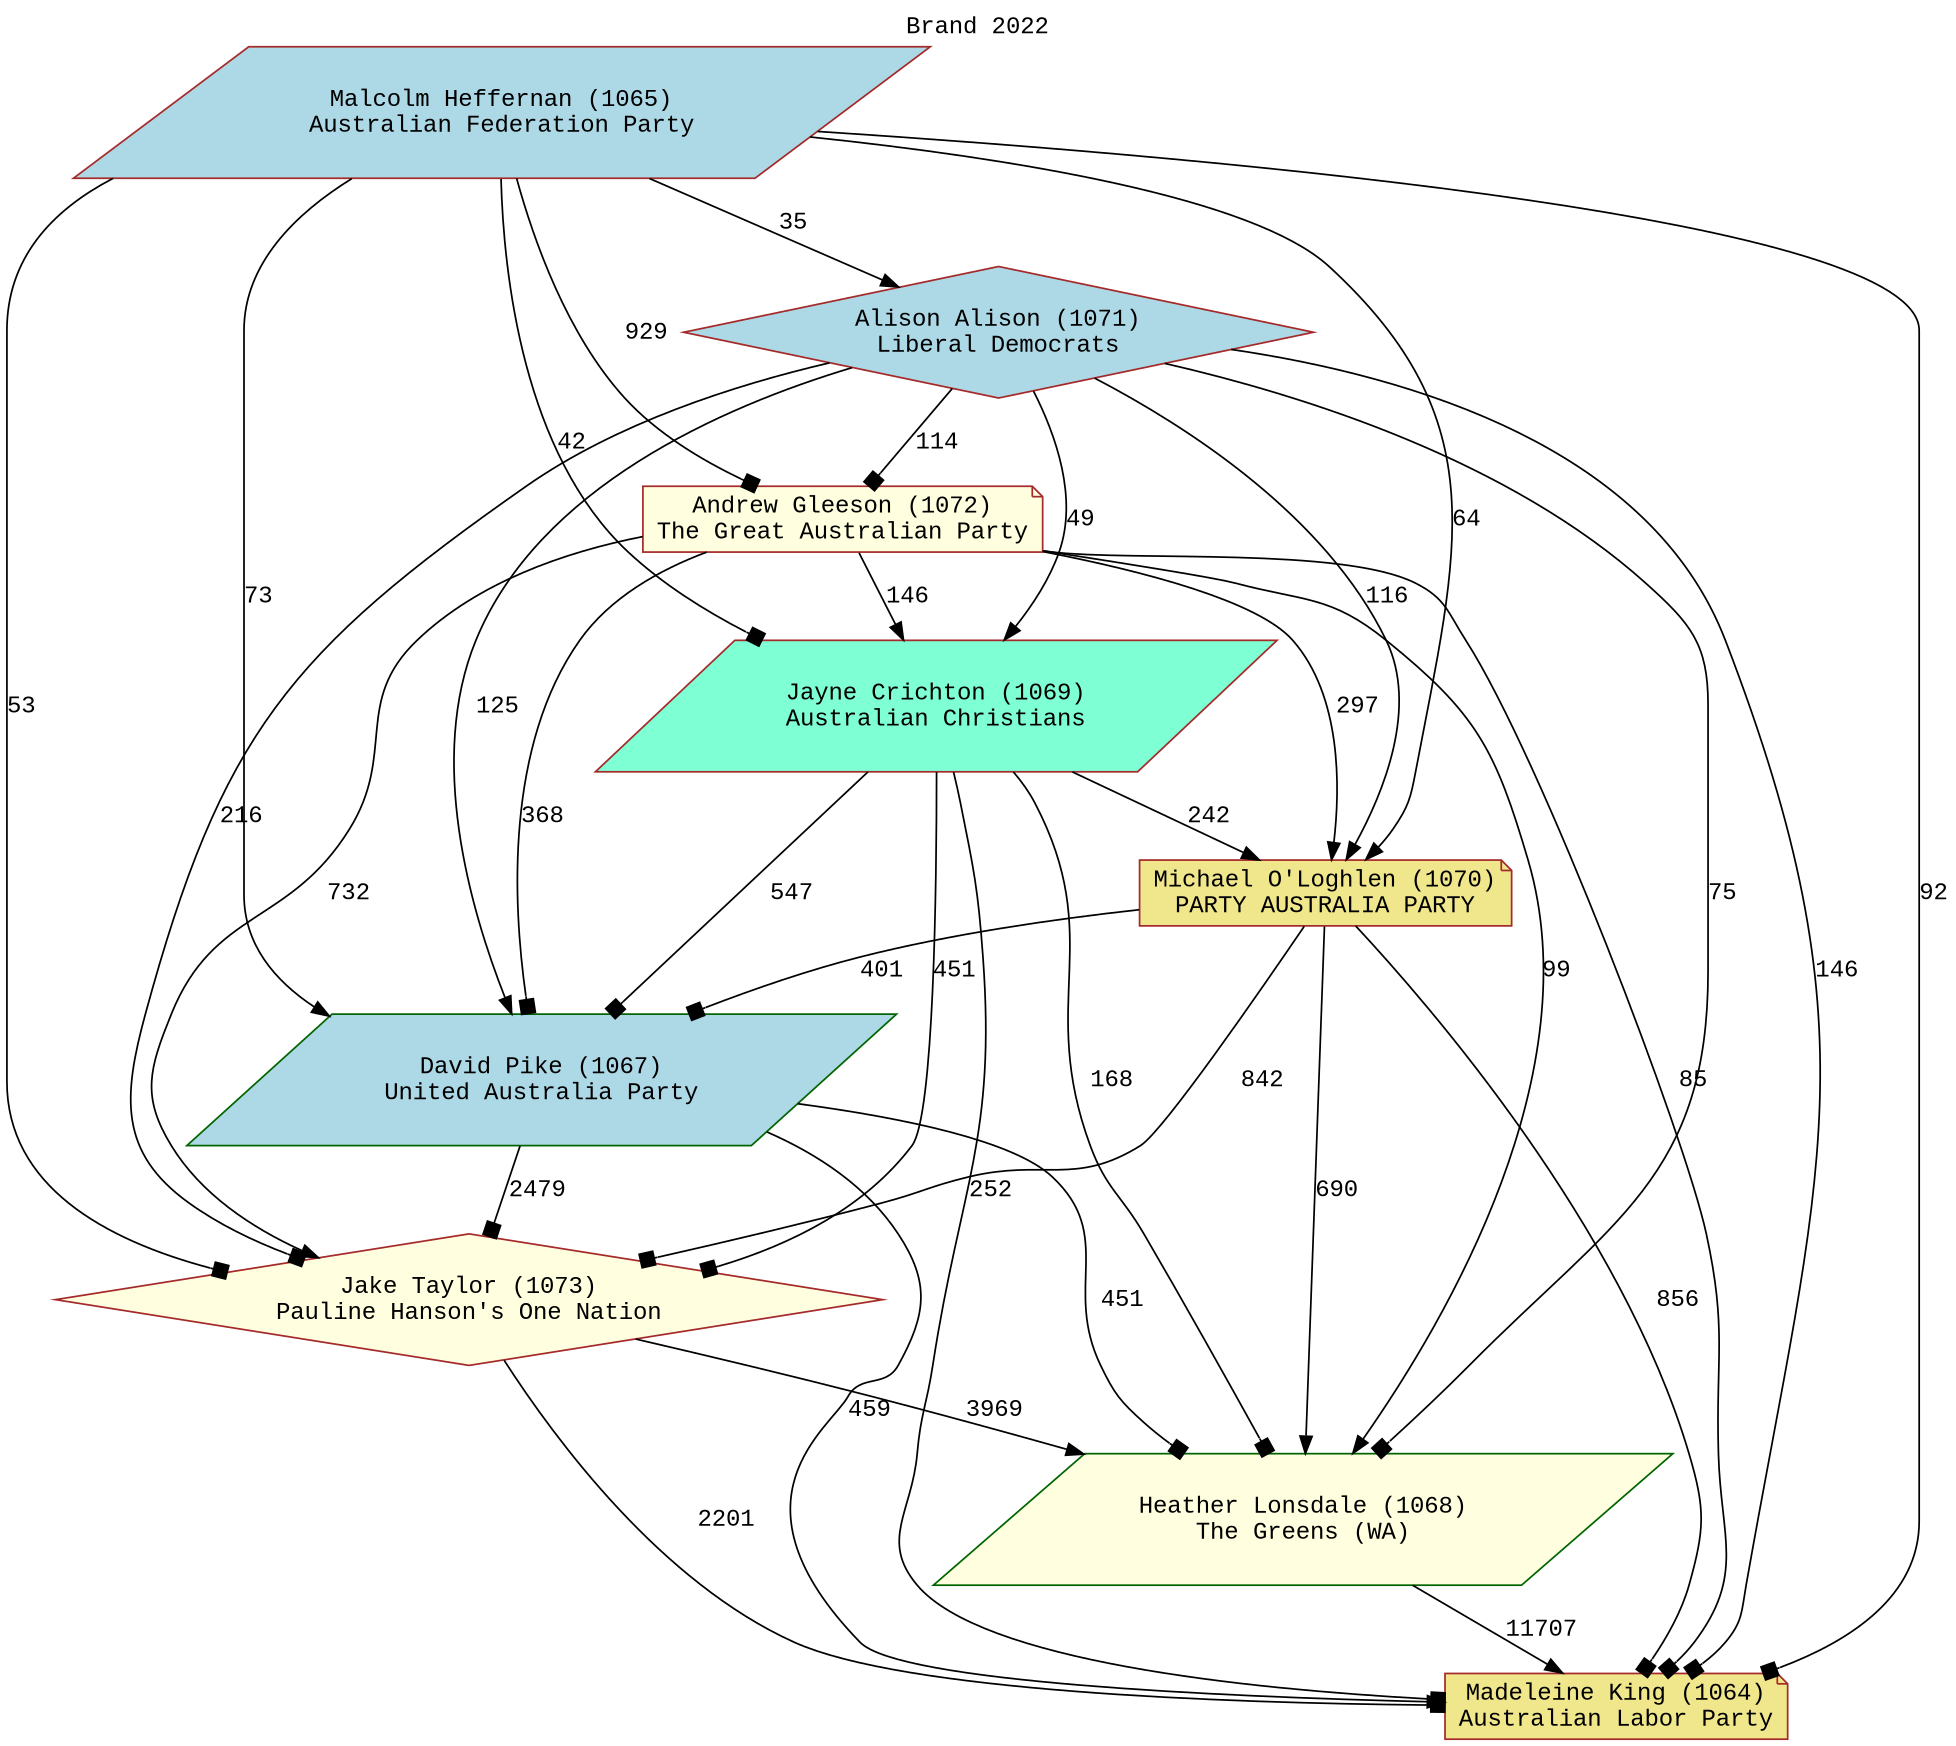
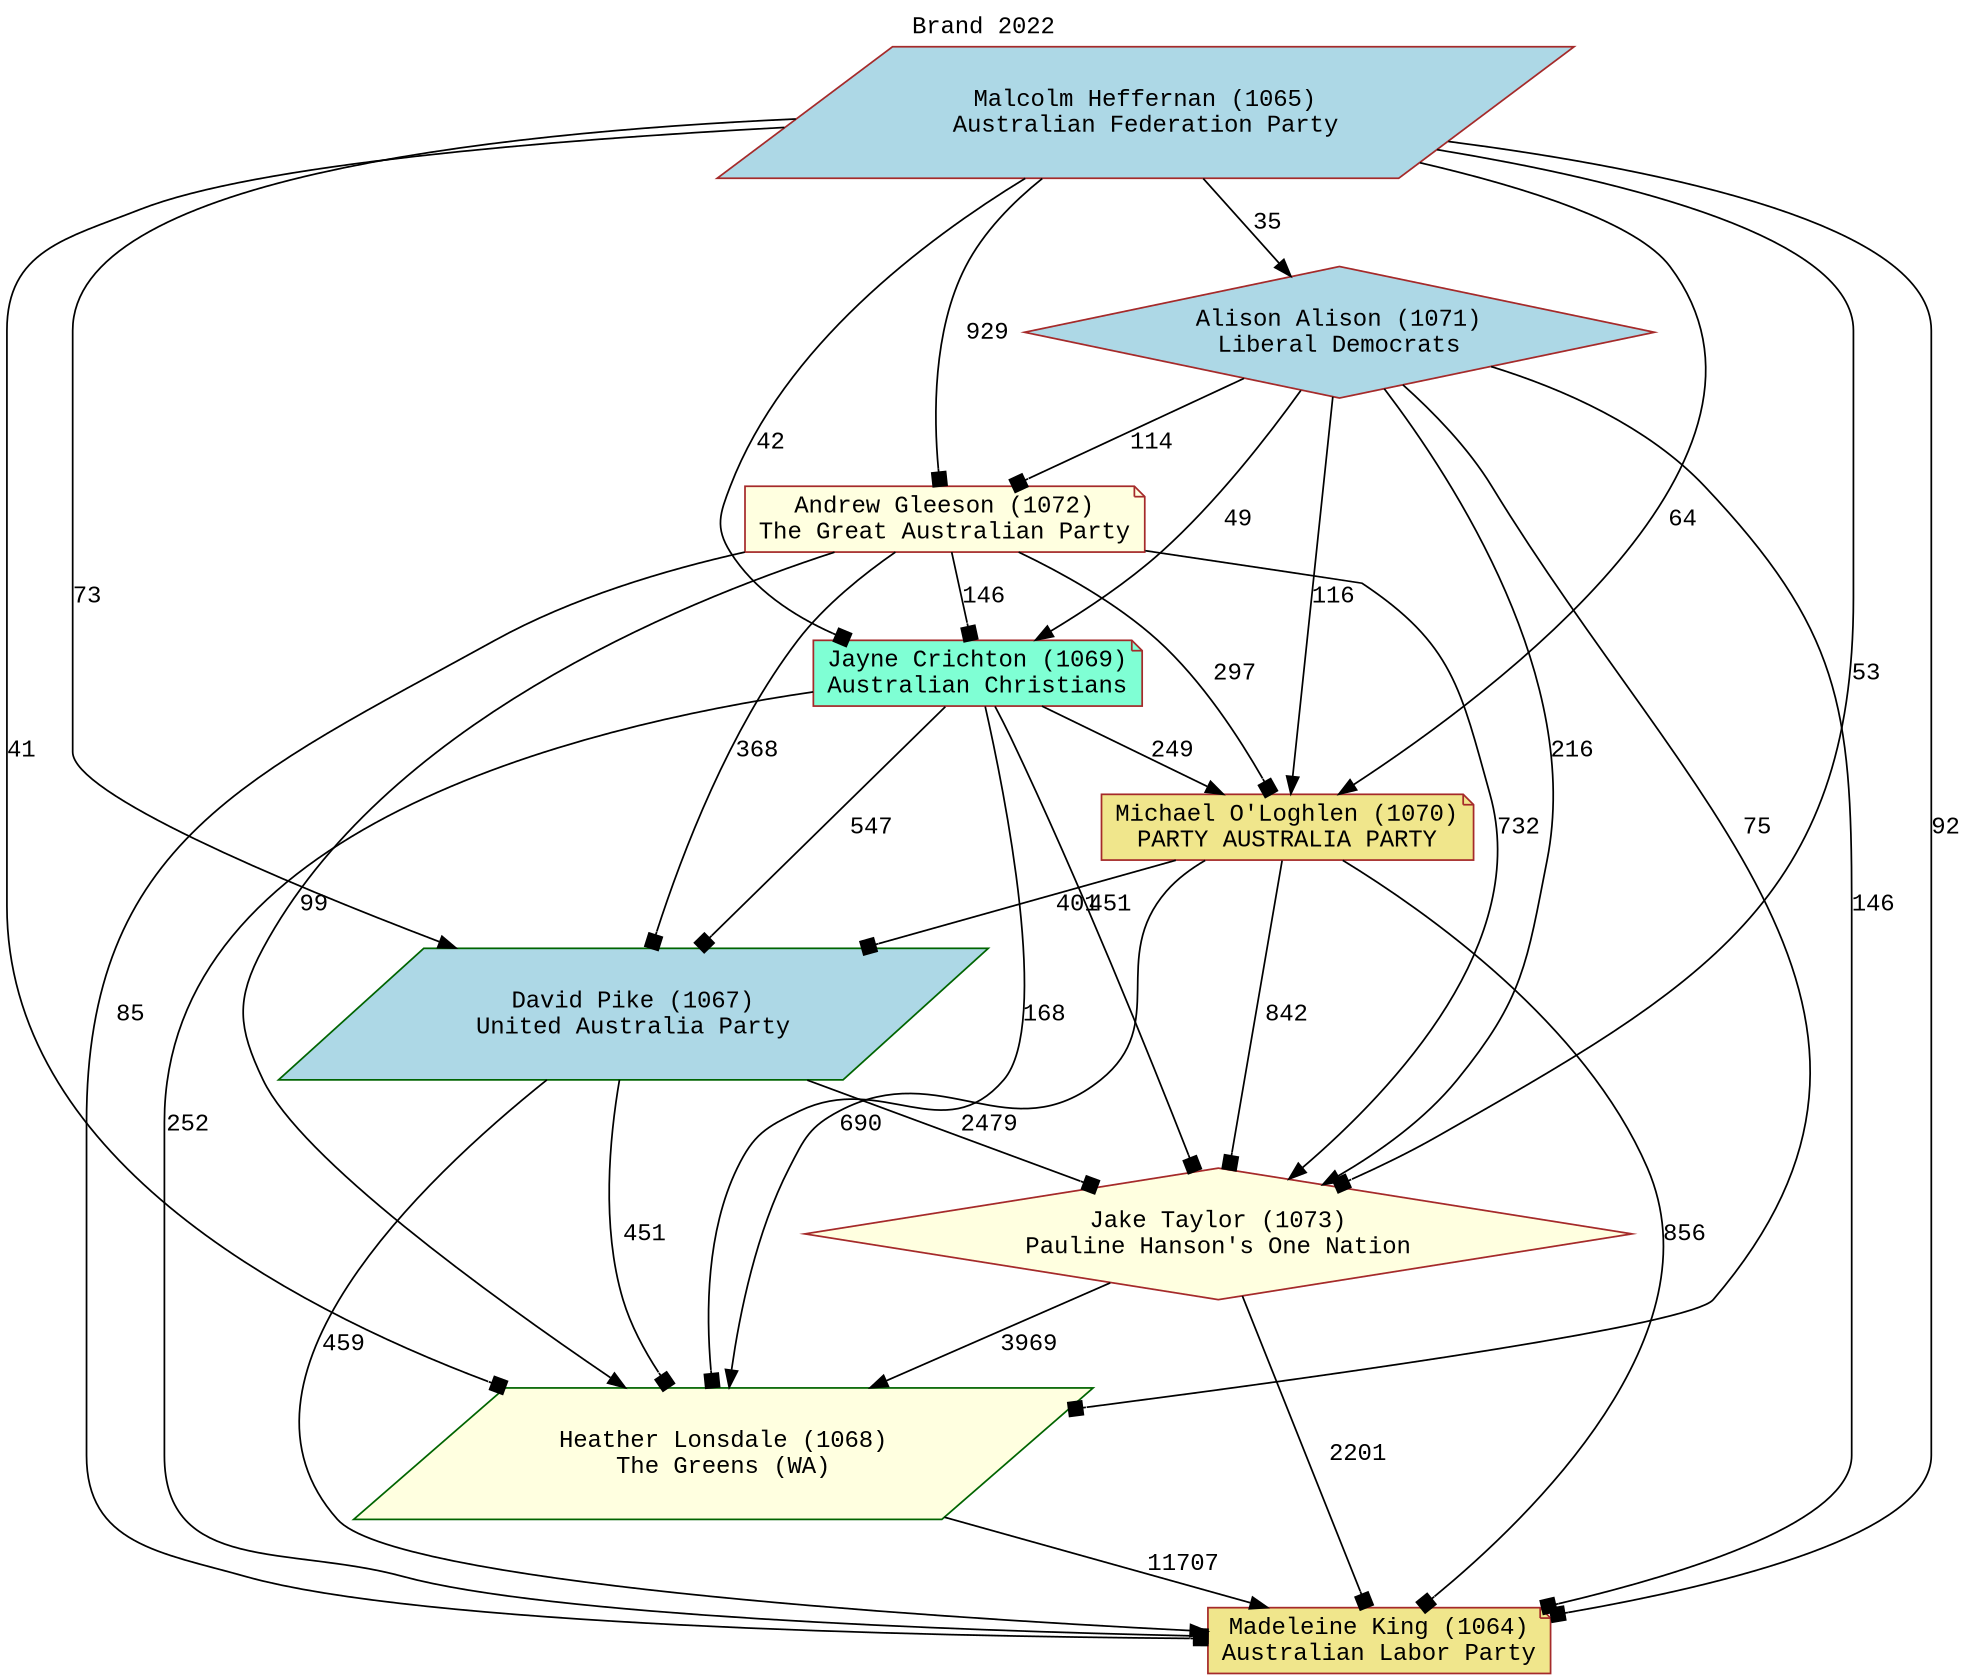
none -> (7, 554)
(877, 589) -> (959, 587)
(492, 609) -> none
(1271, 623) -> (1161, 643)
(278, 704) -> (1552, 802)
(936, 706) -> (978, 673)
(1209, 816) -> (1172, 750)
